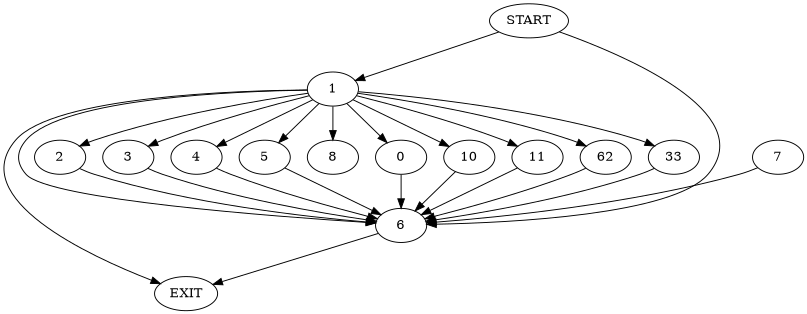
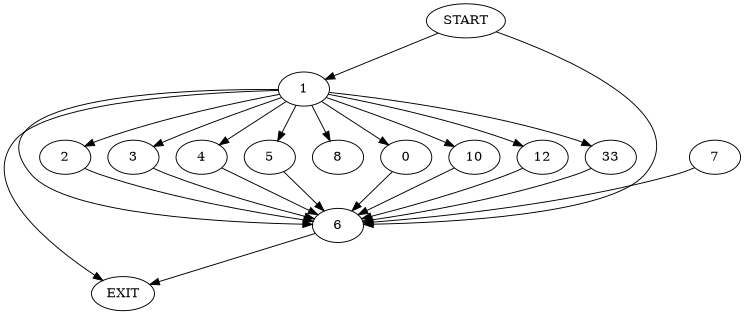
(538, 157) -> none
(606, 157) -> (543, 157)
